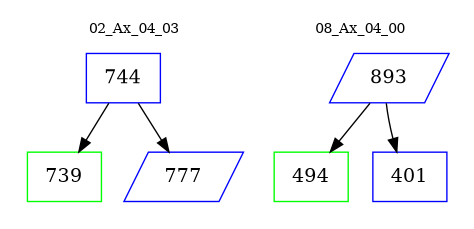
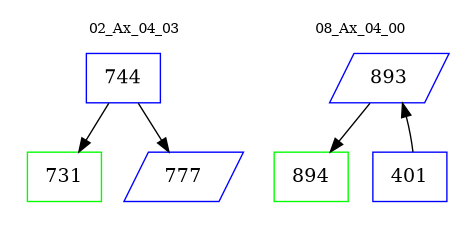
(389, 121) -> (410, 134)
(64, 177) -> (64, 177)
(311, 177) -> (311, 177)
